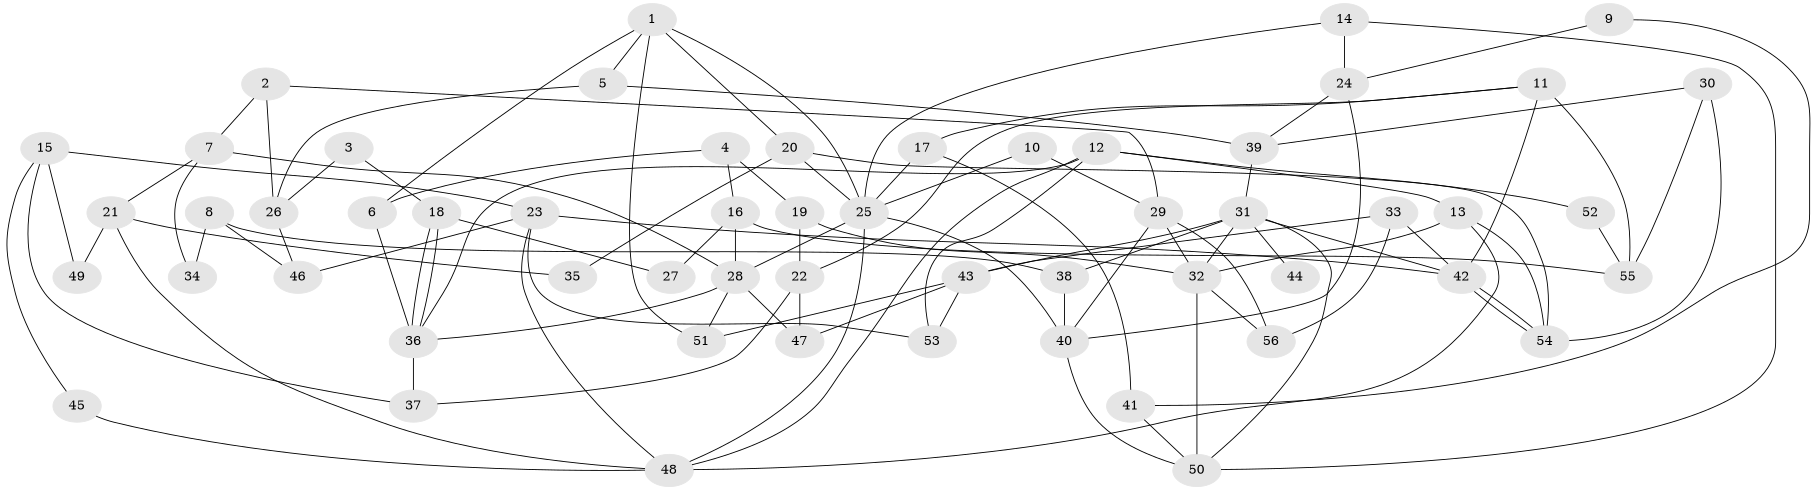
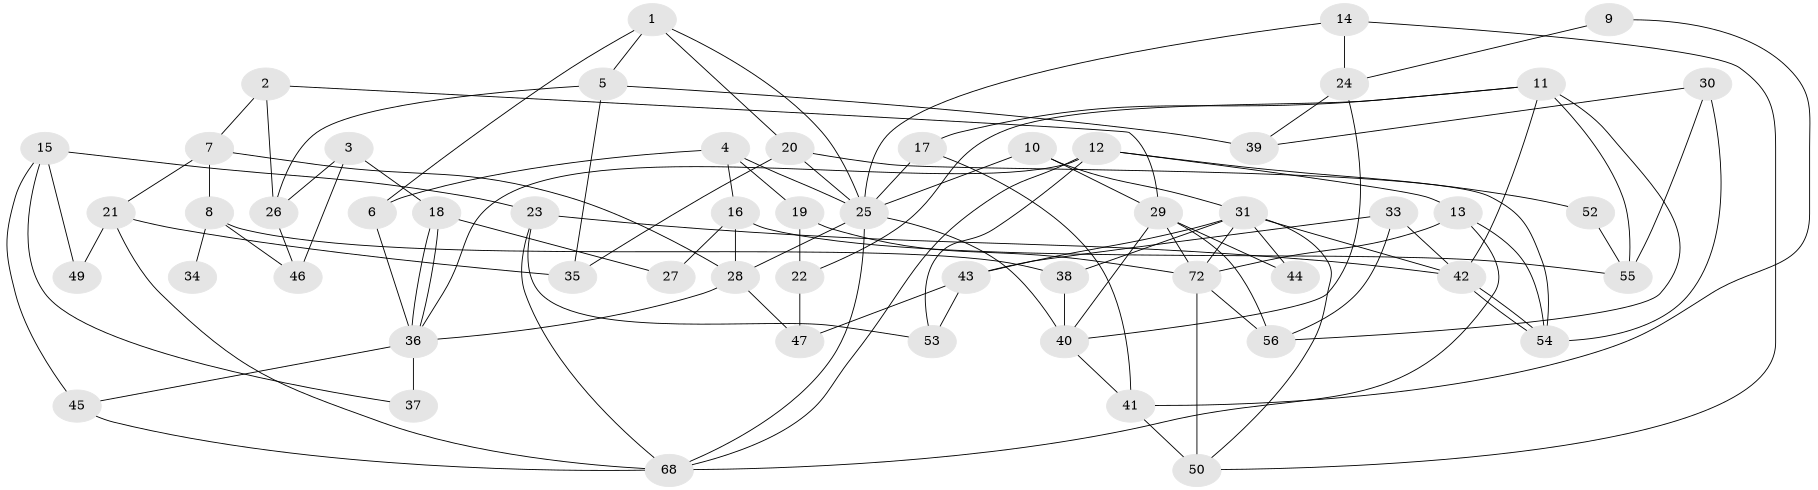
none -> (588, 181)
none -> (795, 181)
(1249, 181) -> (1136, 184)
(175, 210) -> (209, 181)
(445, 237) -> (323, 213)
none -> (1229, 246)
(1197, 277) -> (1197, 277)
none -> (1604, 312)
(701, 342) -> none
none -> (231, 377)
(630, 385) -> none
(1104, 427) -> (1098, 374)
(669, 470) -> (669, 470)
